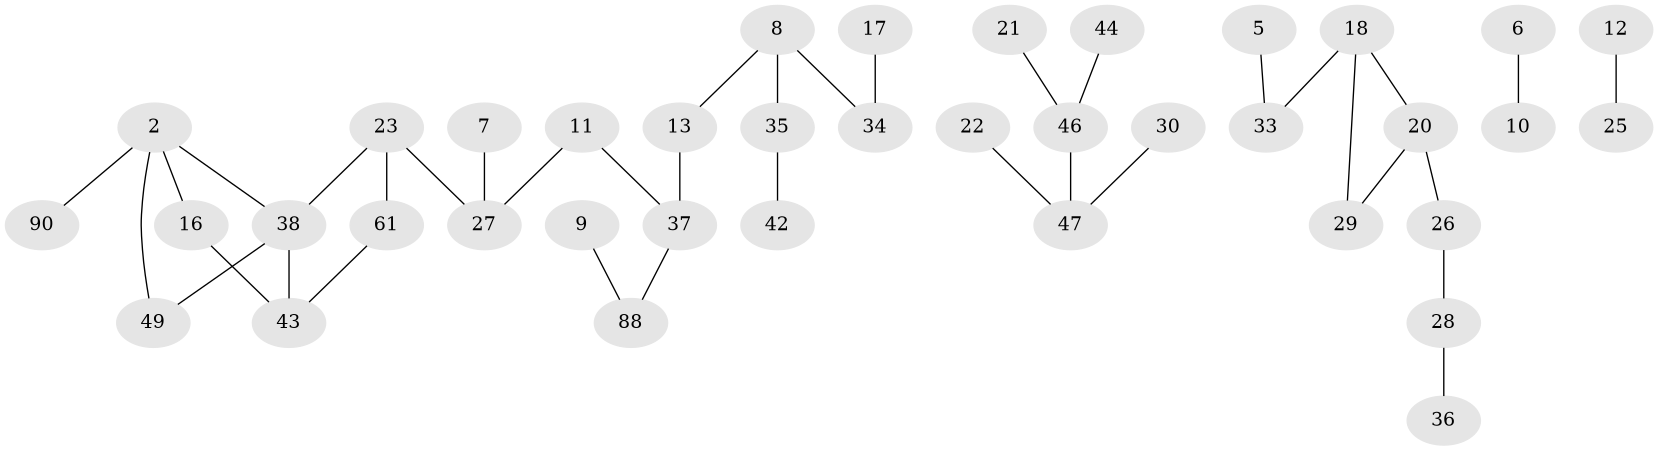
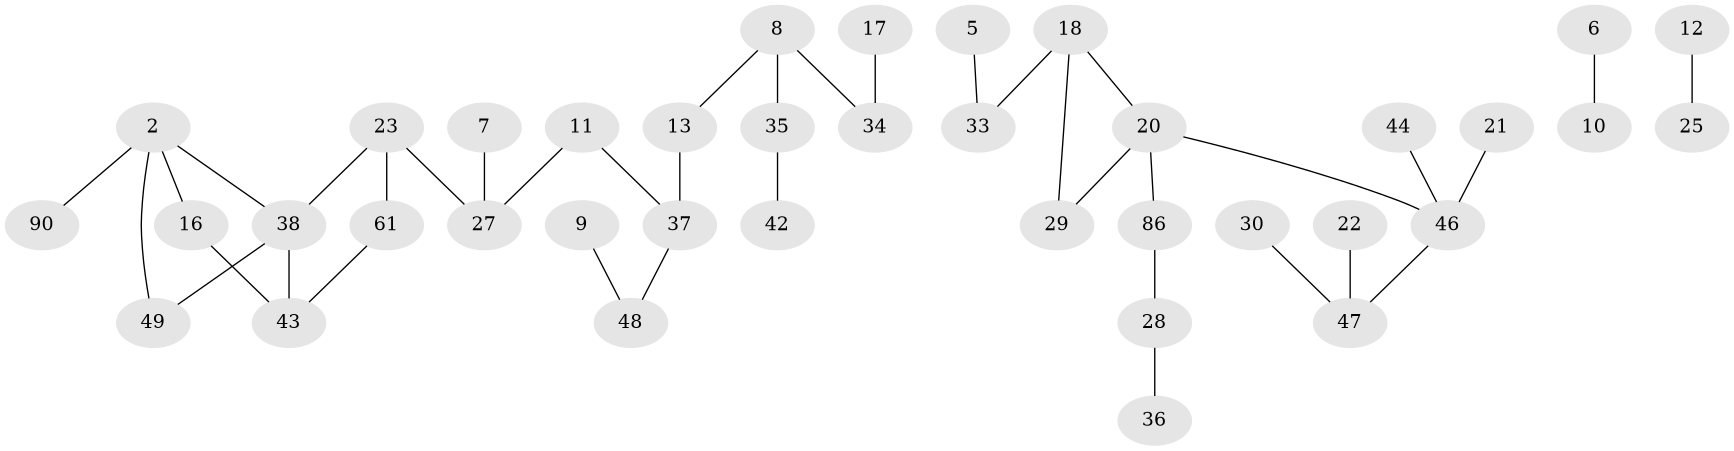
none -> (1303, 169)
(1444, 225) -> (1155, 225)
(631, 323) -> (631, 323)
